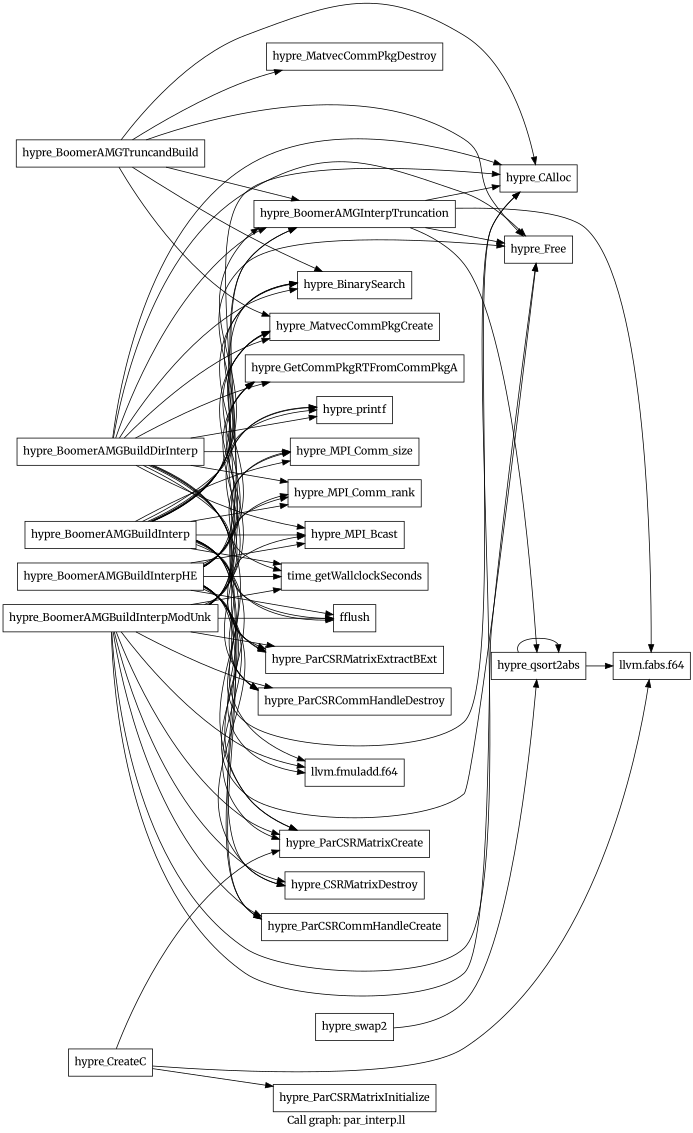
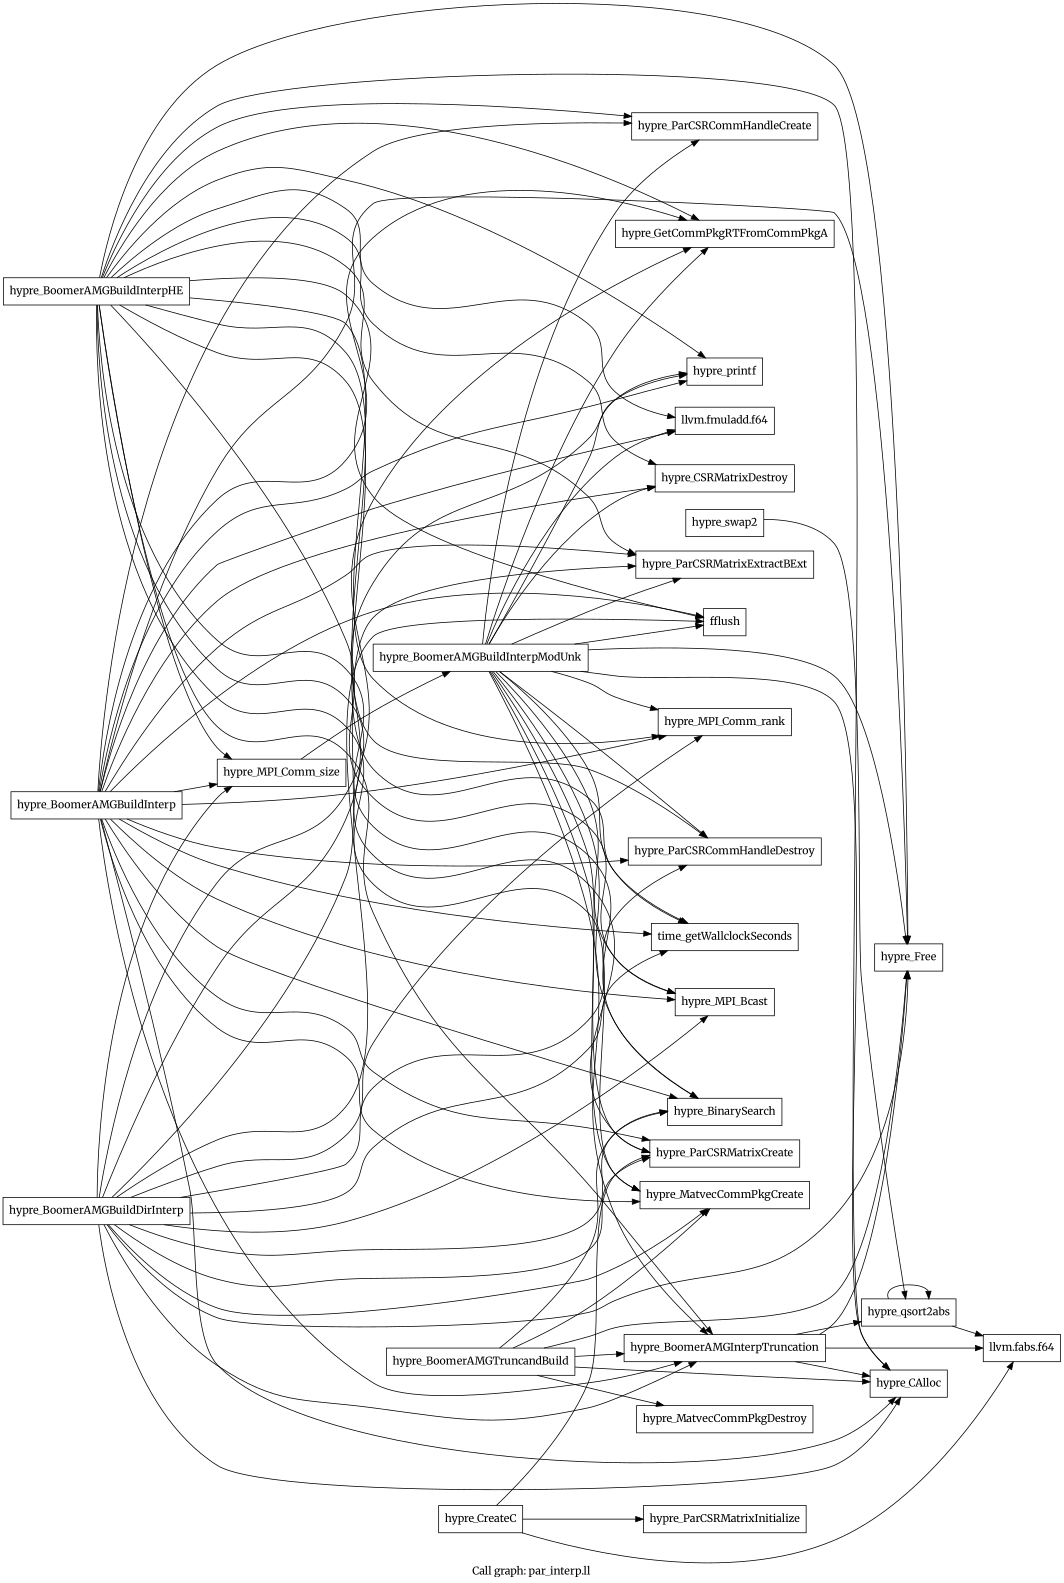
(230, 519) -> (374, 711)
